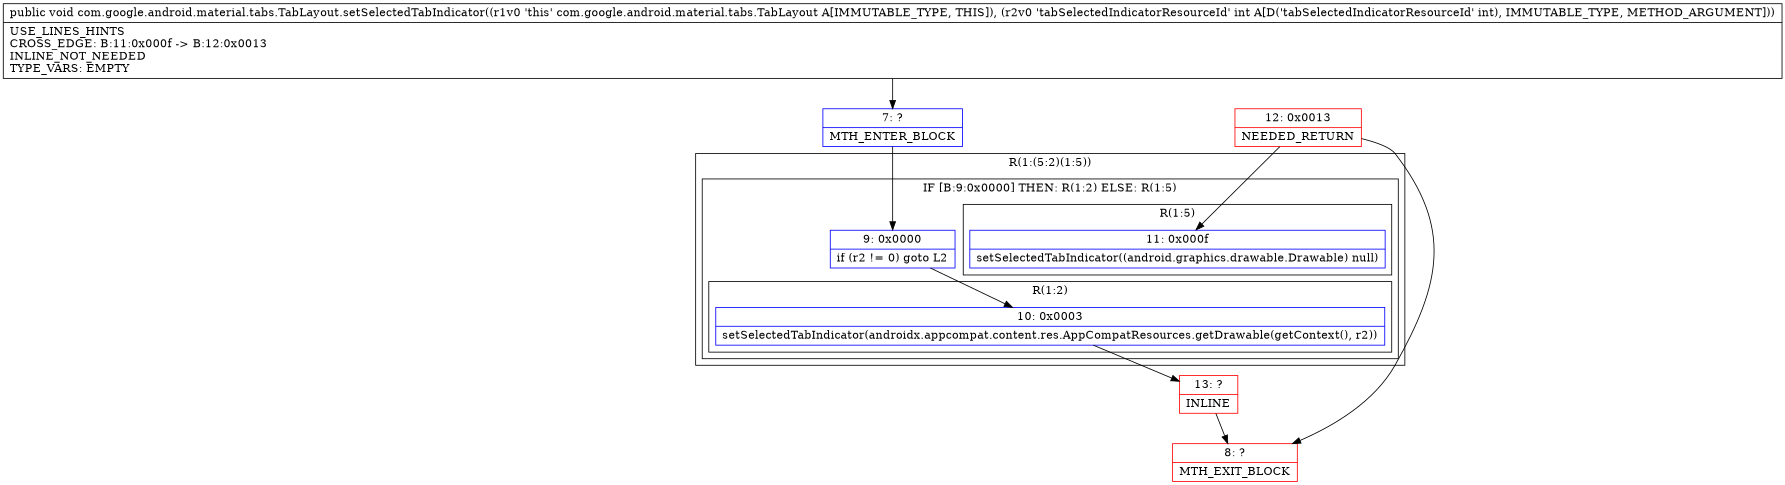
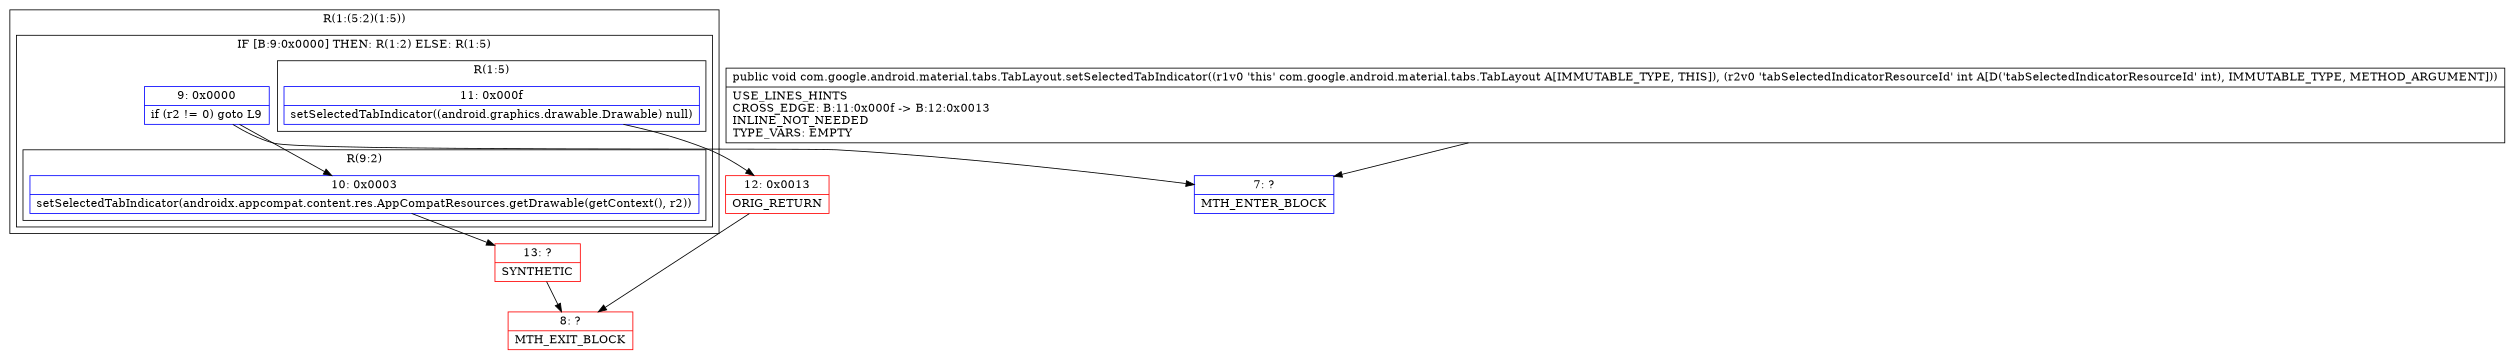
(1298, 137) -> (777, 204)
(893, 184) -> (732, 149)
(1241, 185) -> (688, 142)
(893, 258) -> (207, 115)
(1050, 291) -> (364, 159)
(1209, 403) -> (538, 272)
